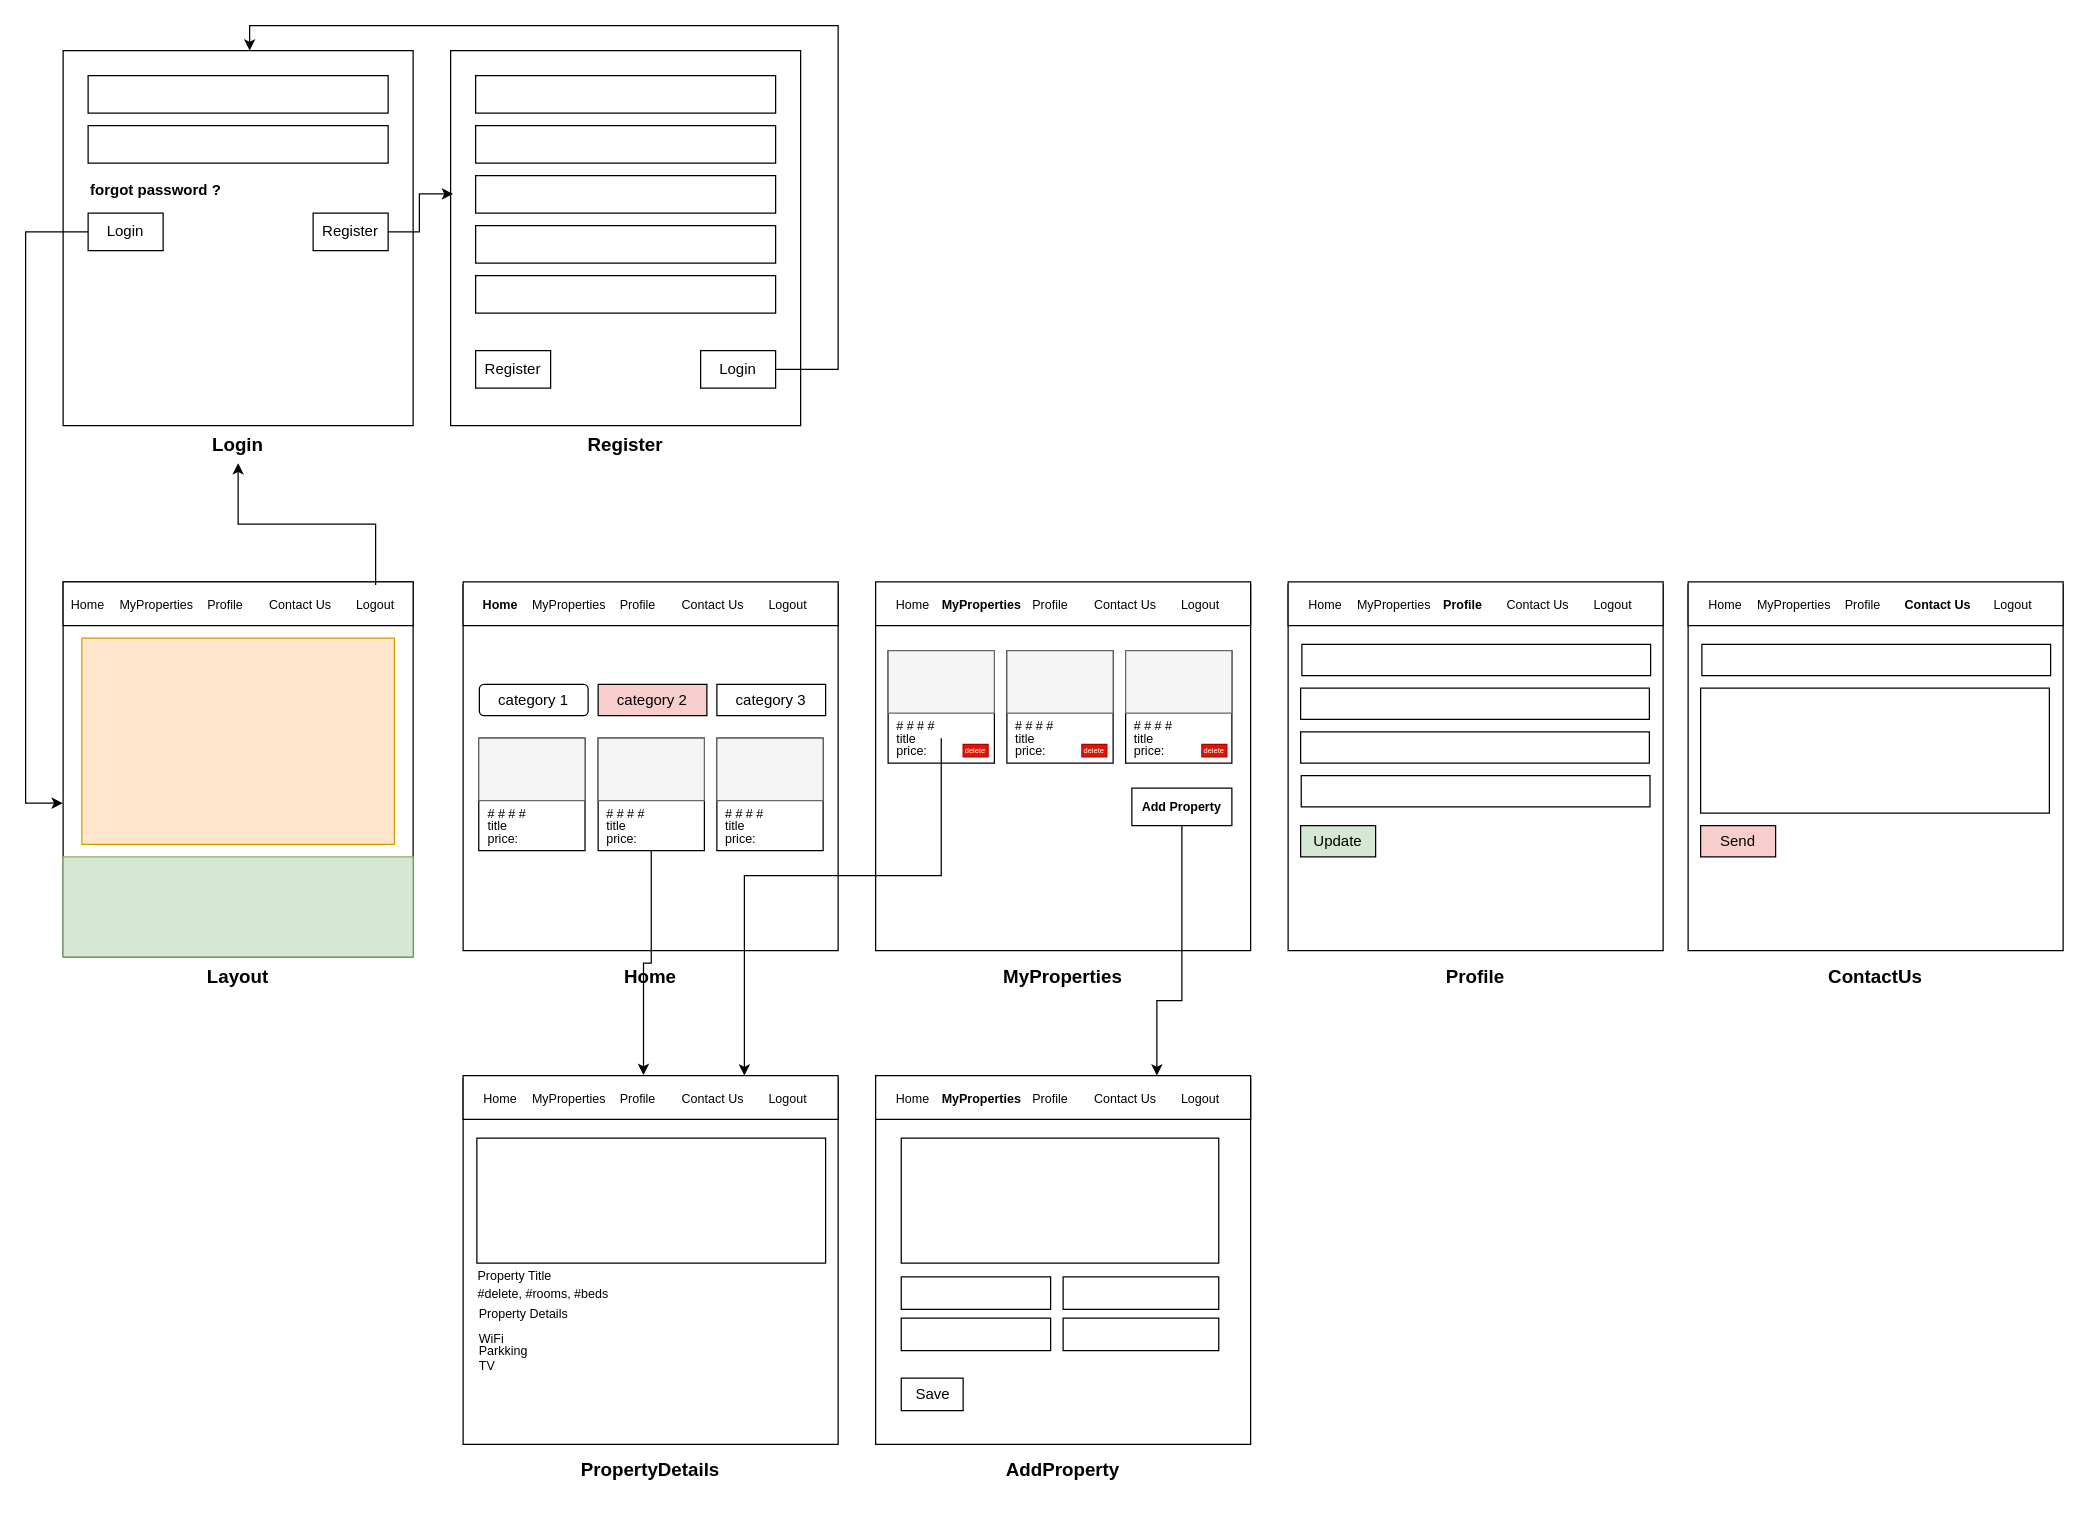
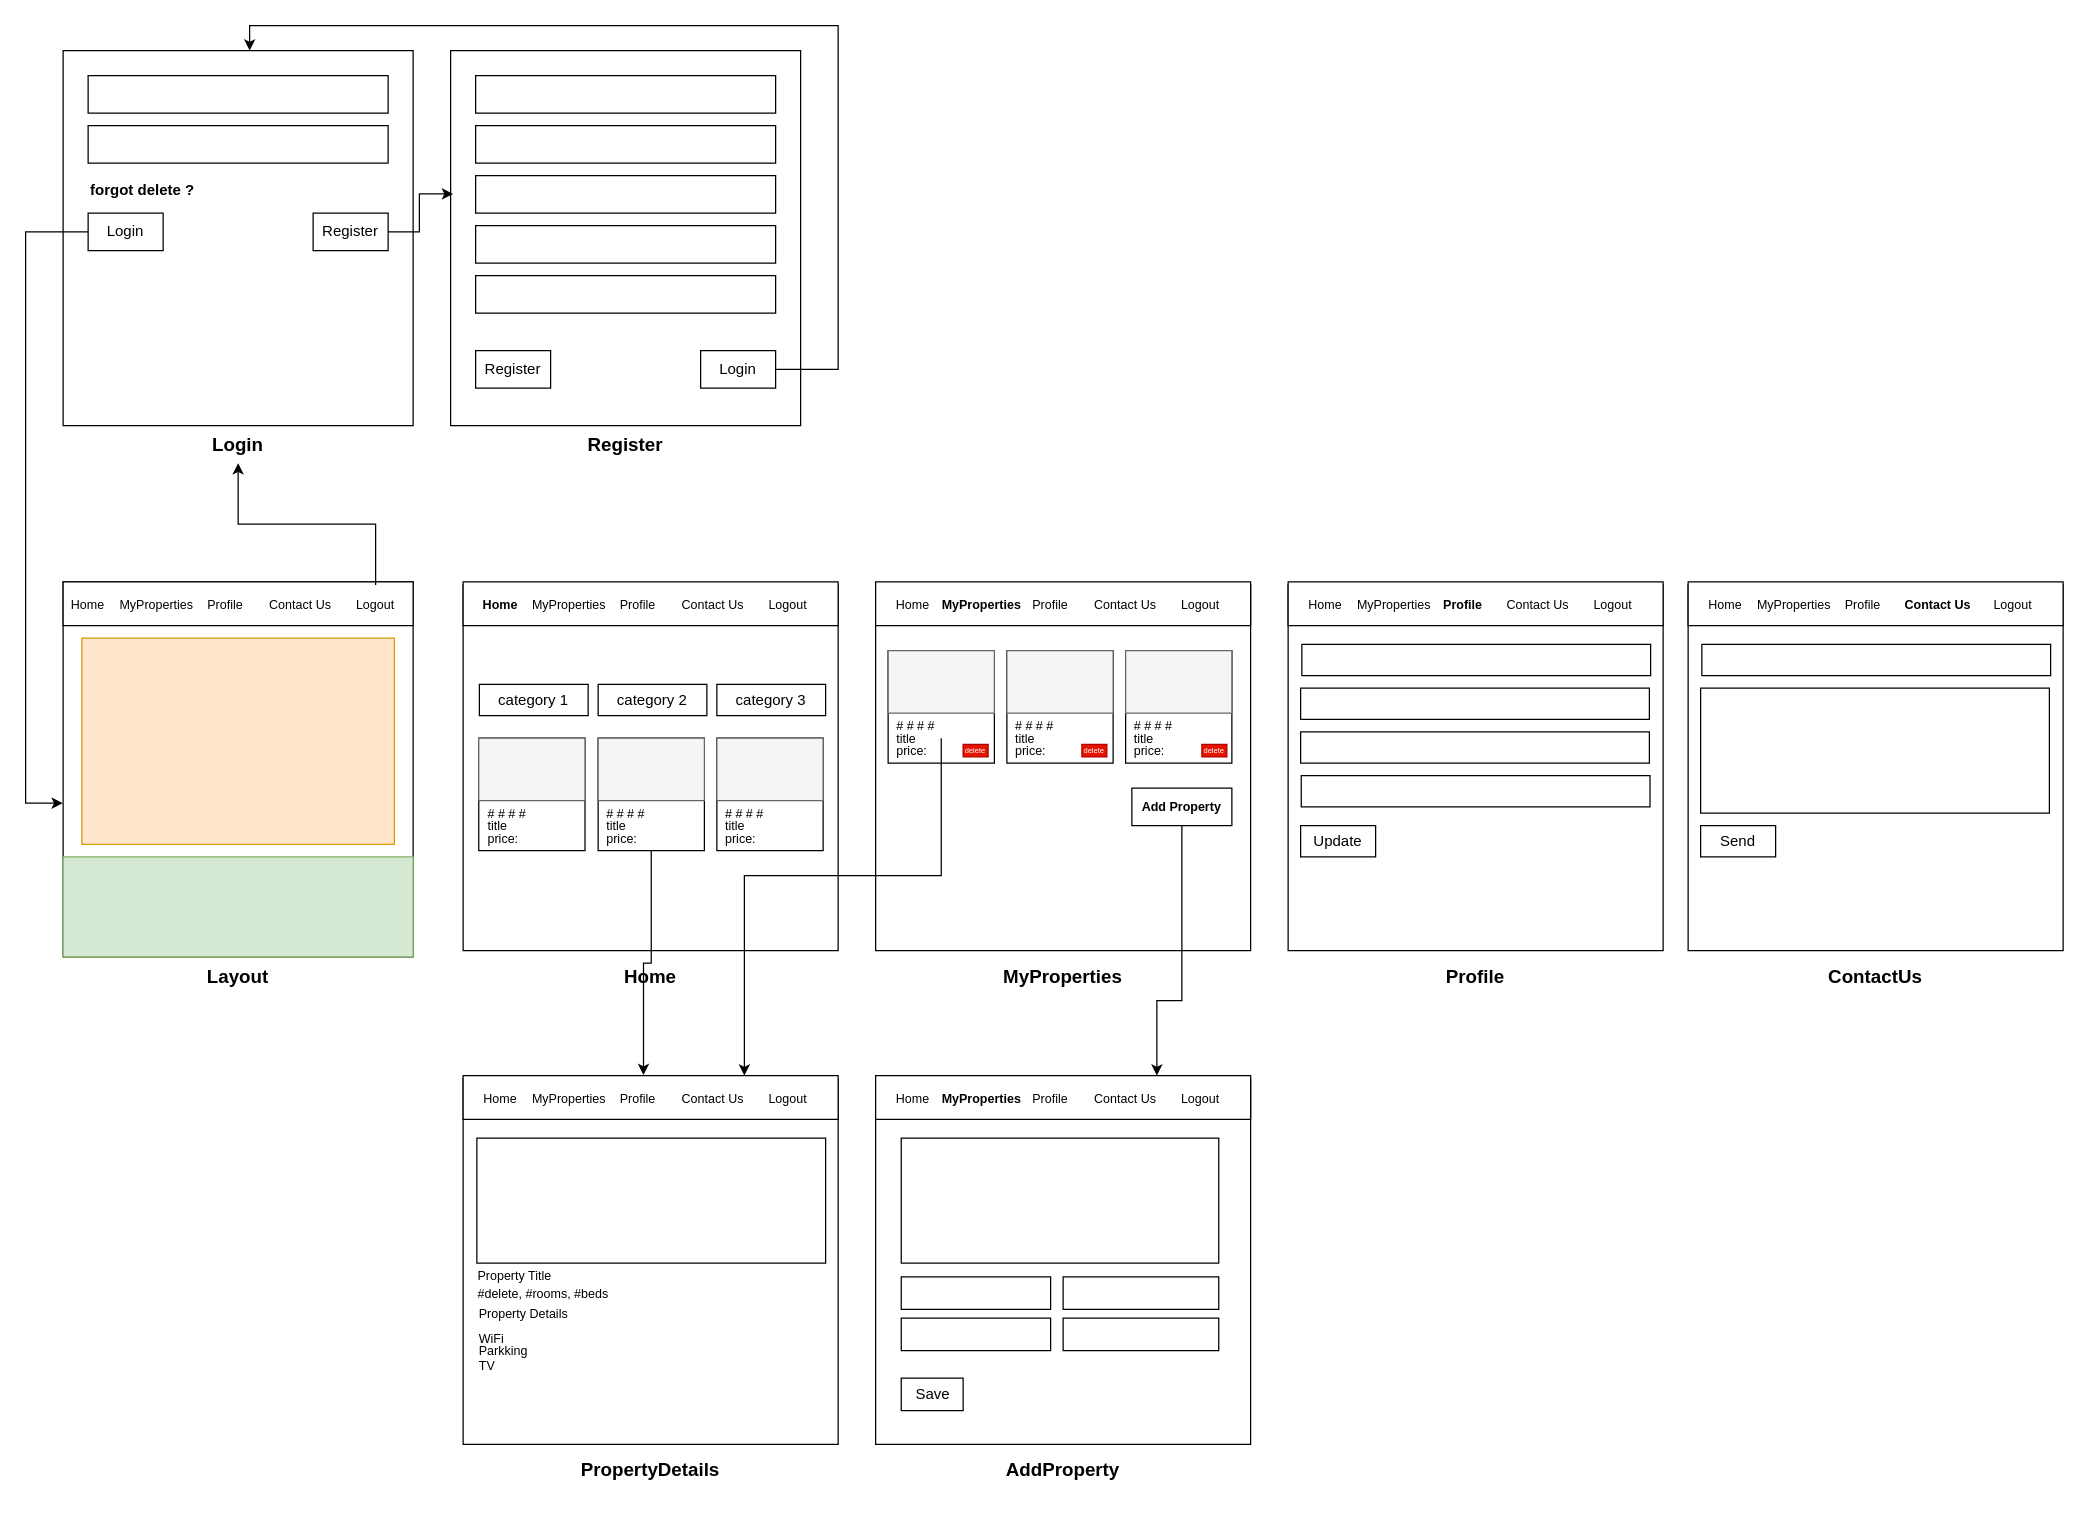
(158, 191) -> (148, 191)
(534, 700) -> (534, 700)
(653, 700) -> (653, 700)
(1338, 841) -> (1338, 841)
(1738, 841) -> (1738, 841)
